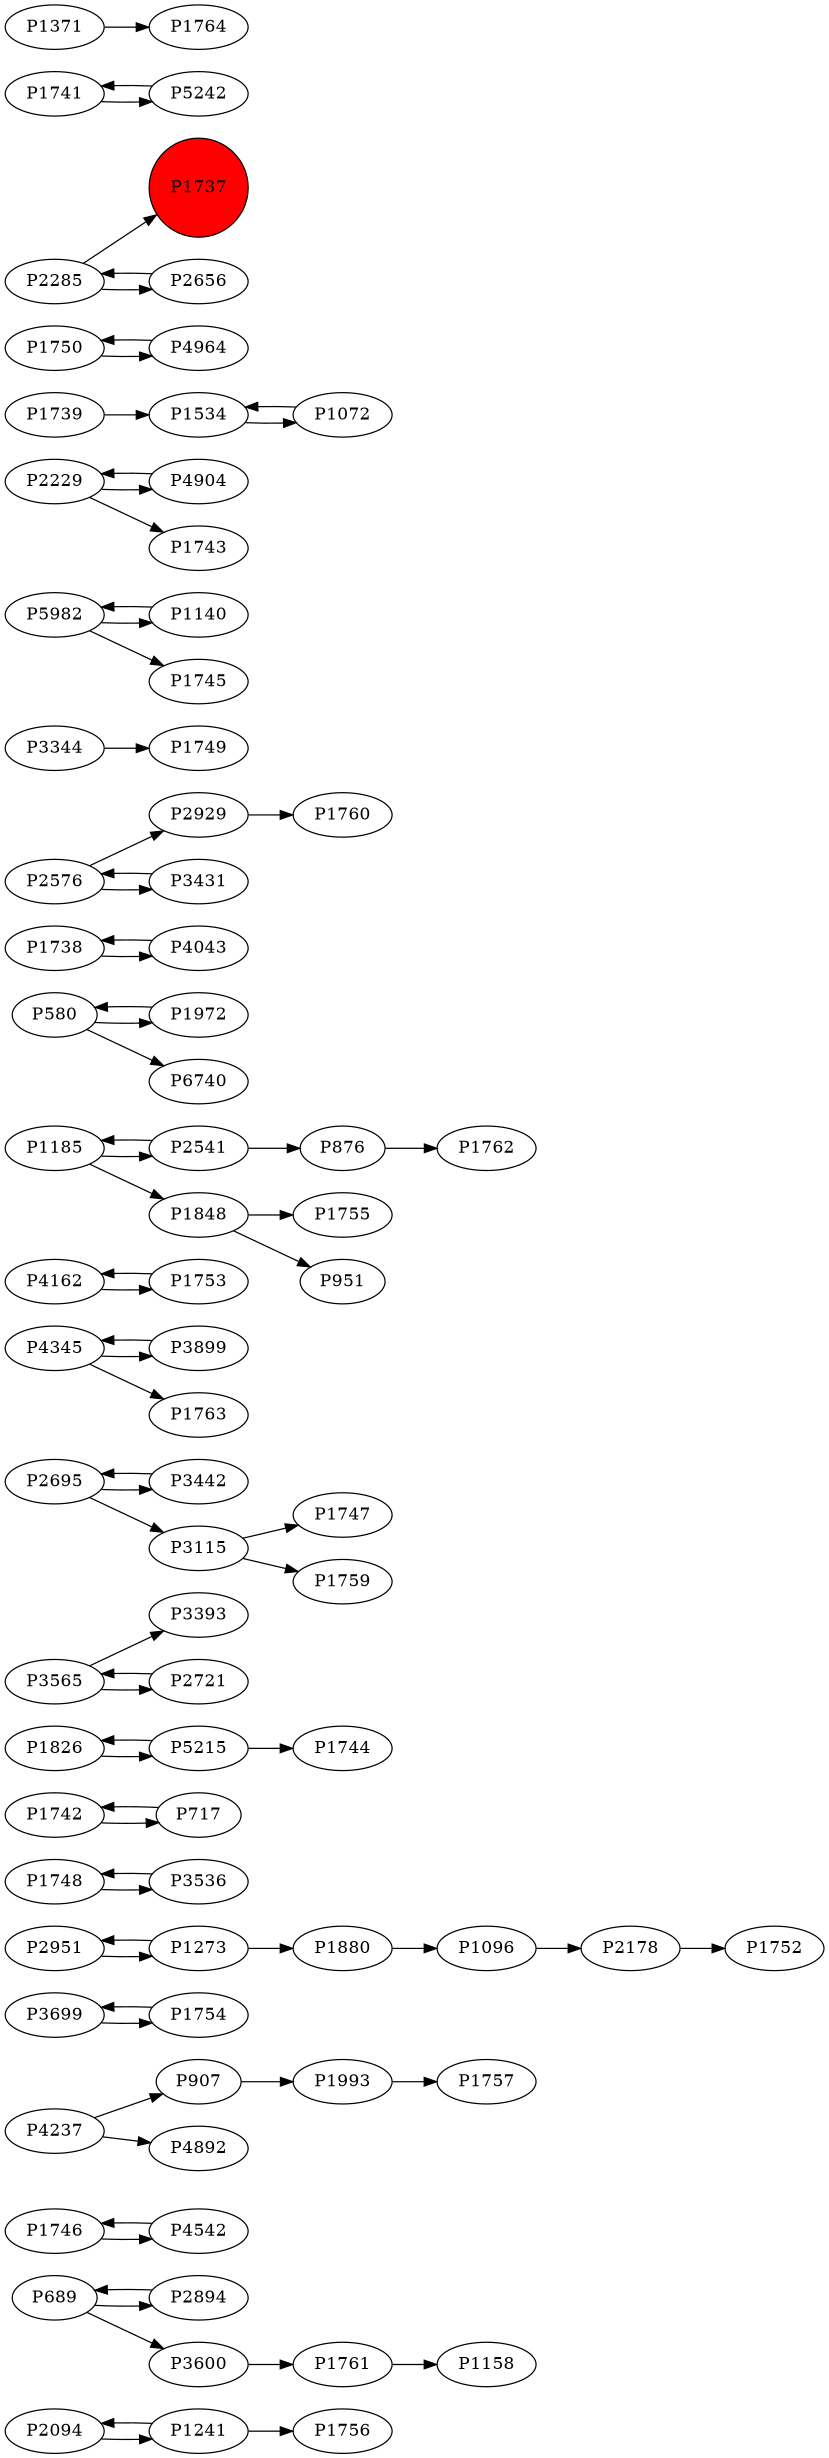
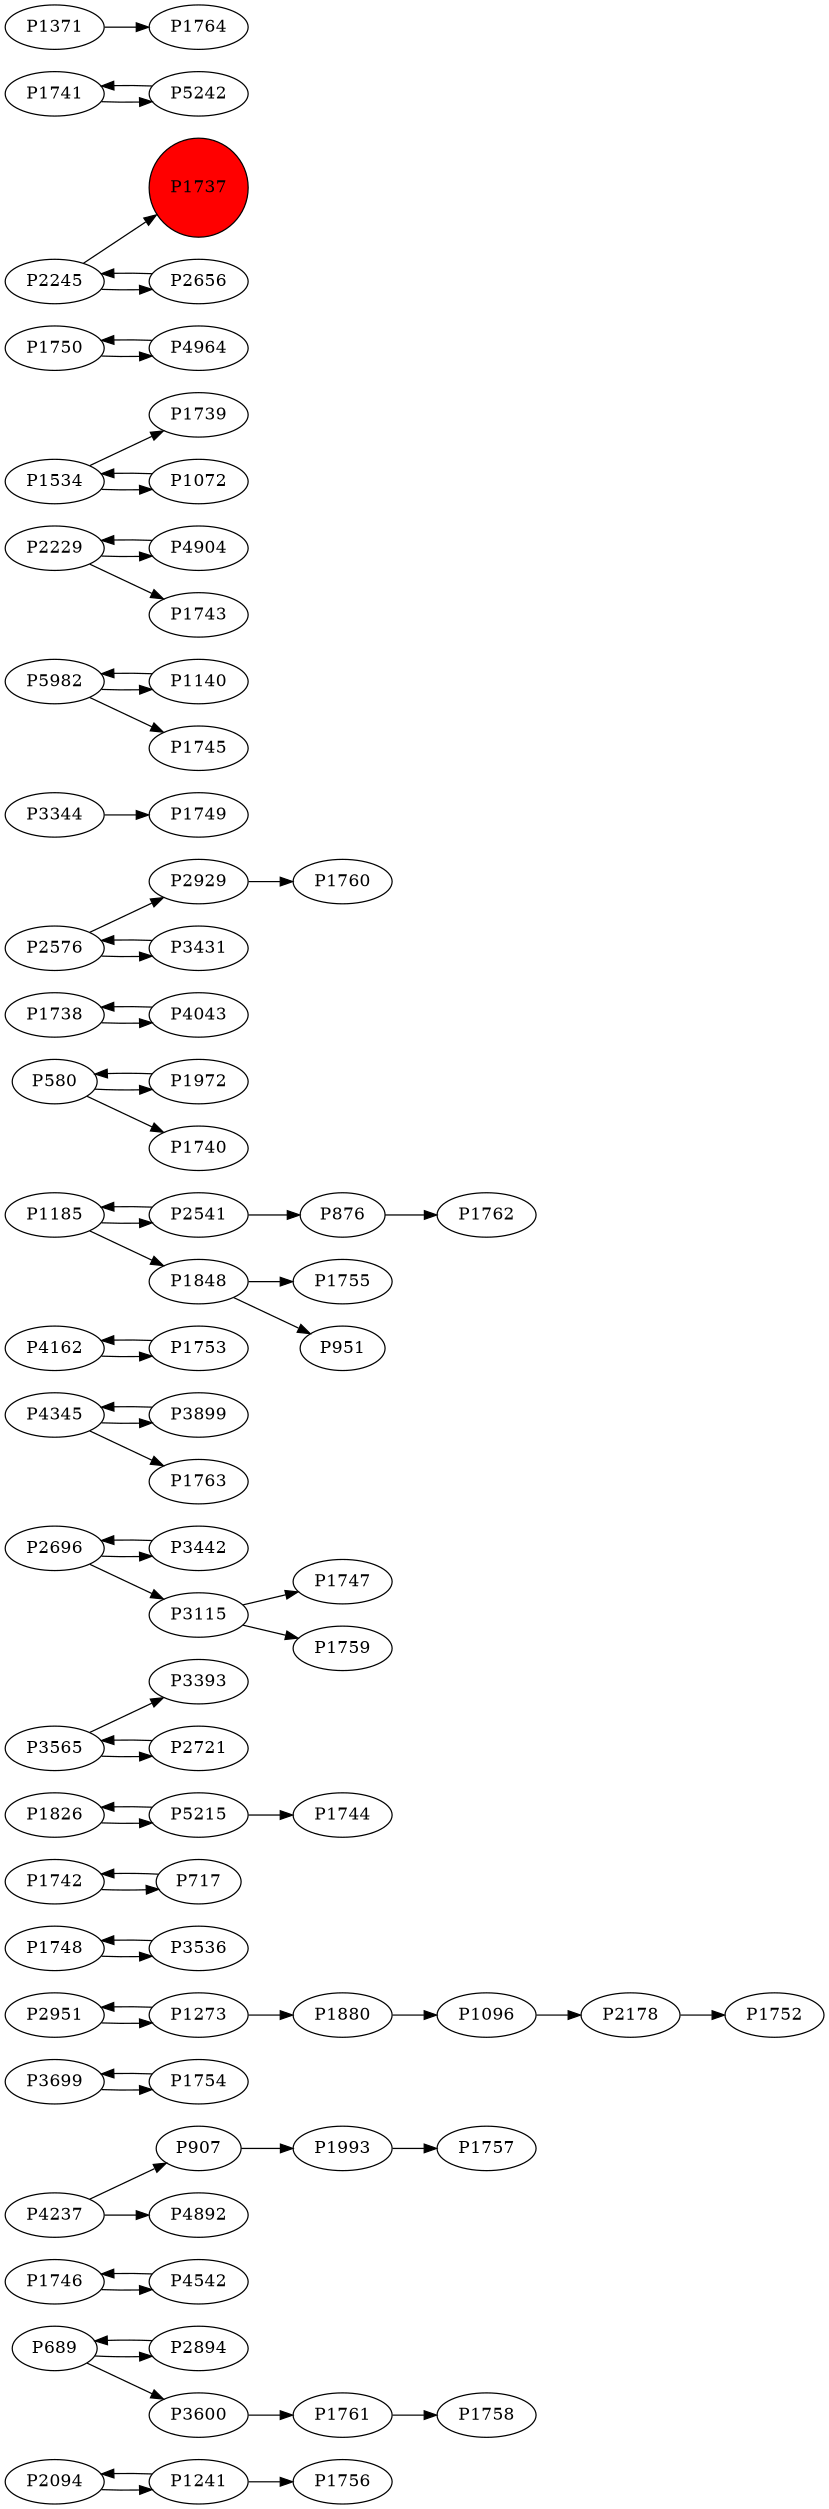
(55, 282) -> (55, 282)
(120, 415) -> (121, 451)
(199, 1082) -> (199, 1148)
(55, 1482) -> (55, 1548)
(487, 2364) -> (487, 2415)
